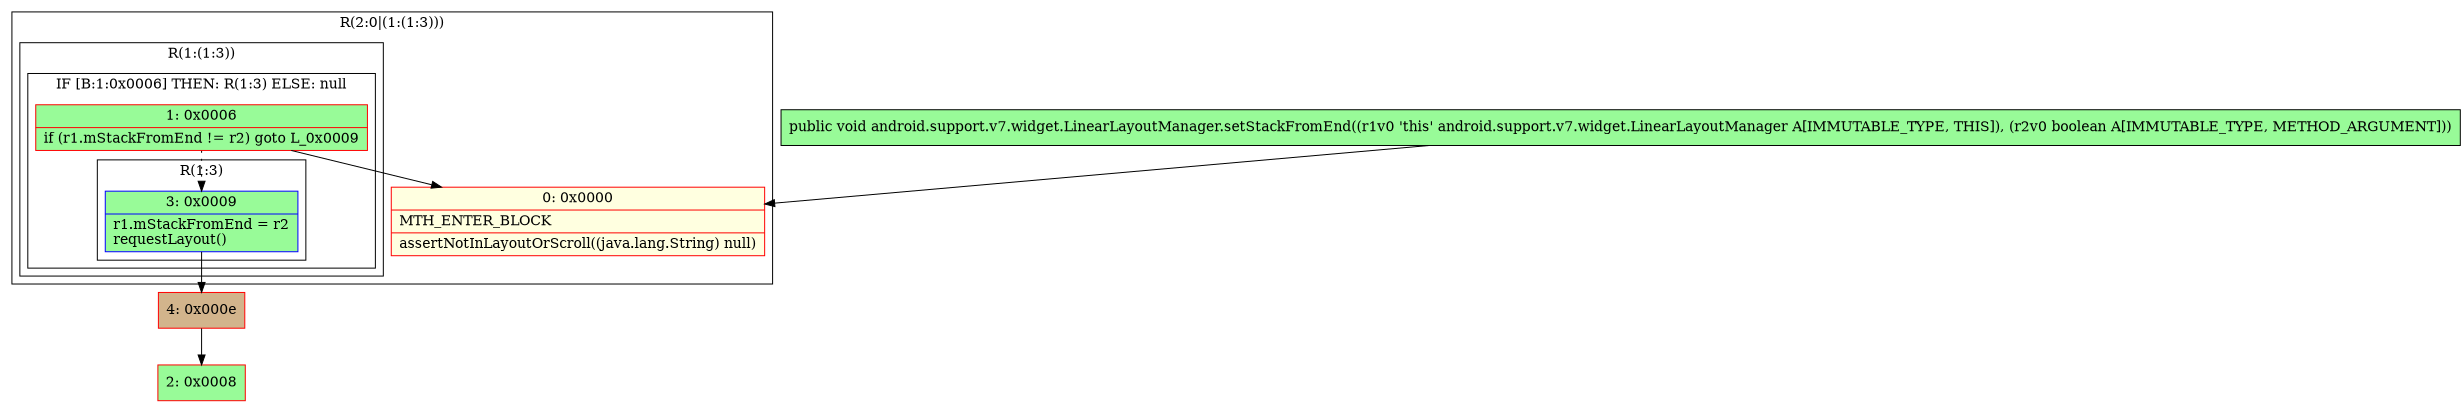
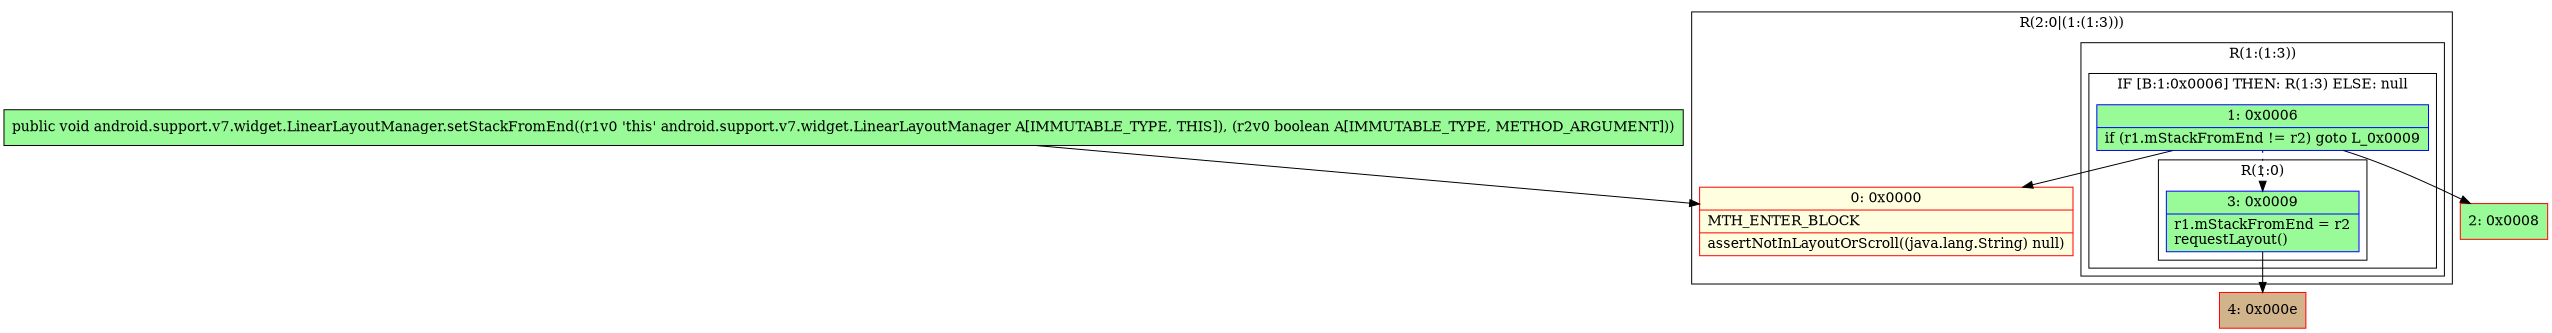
(202, 128) -> (2263, 128)
(202, 171) -> (2263, 171)
(202, 342) -> (2403, 173)
